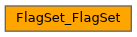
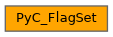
(68, 19) -> (56, 19)
